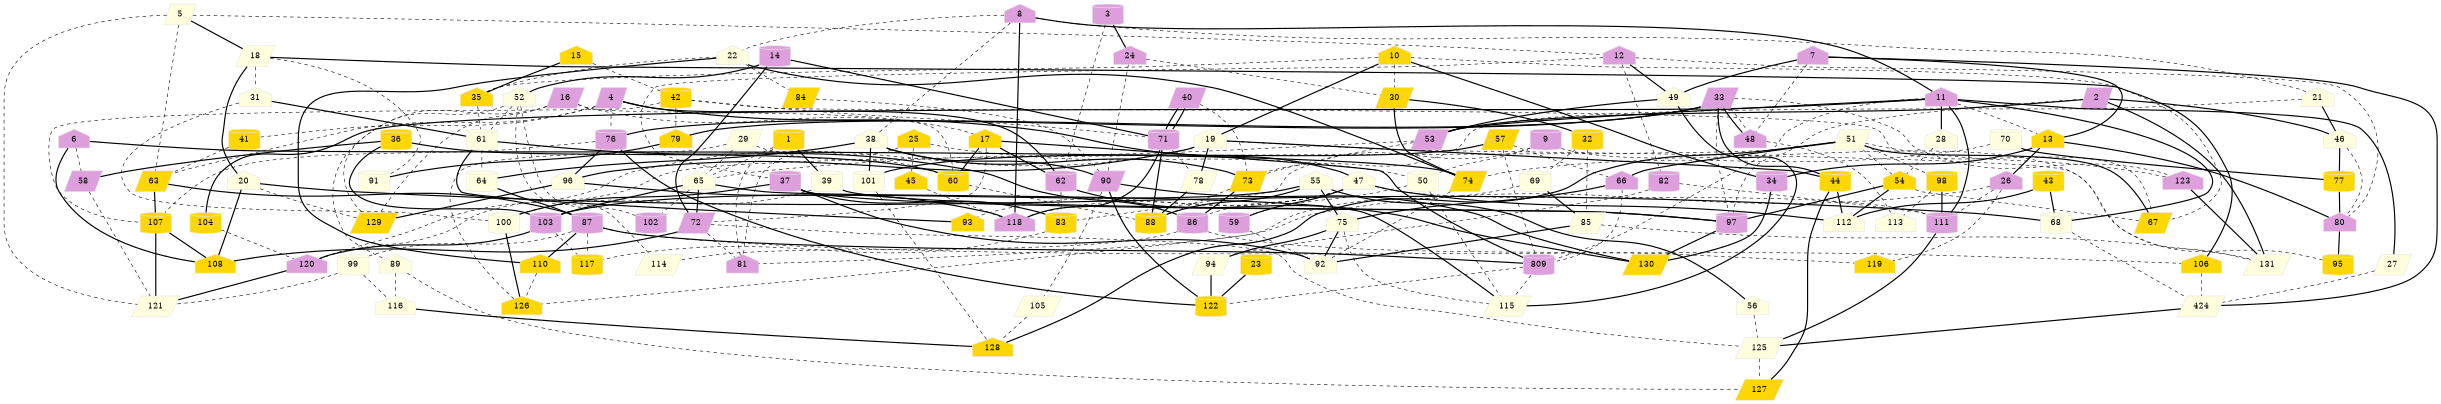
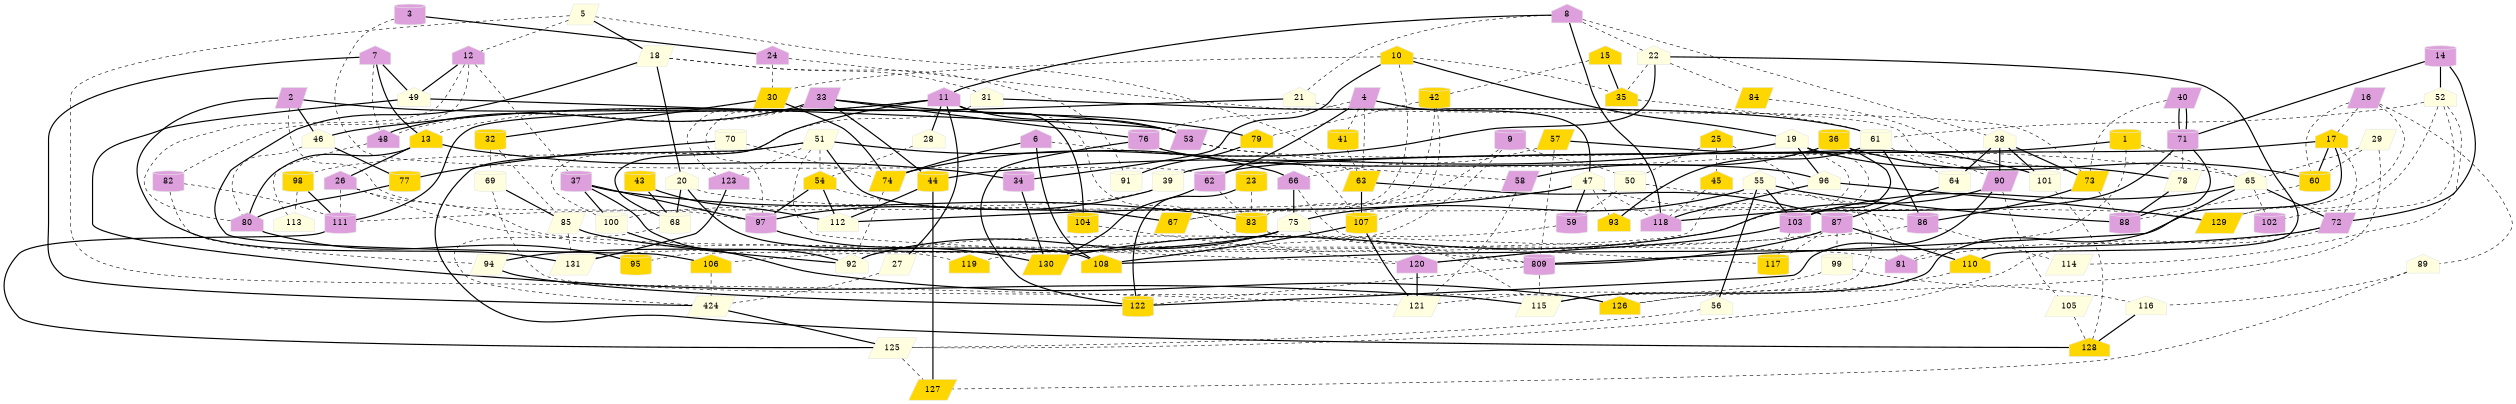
(920, 118) -> none
none -> (1251, 202)
(1151, 223) -> (2125, 223)
